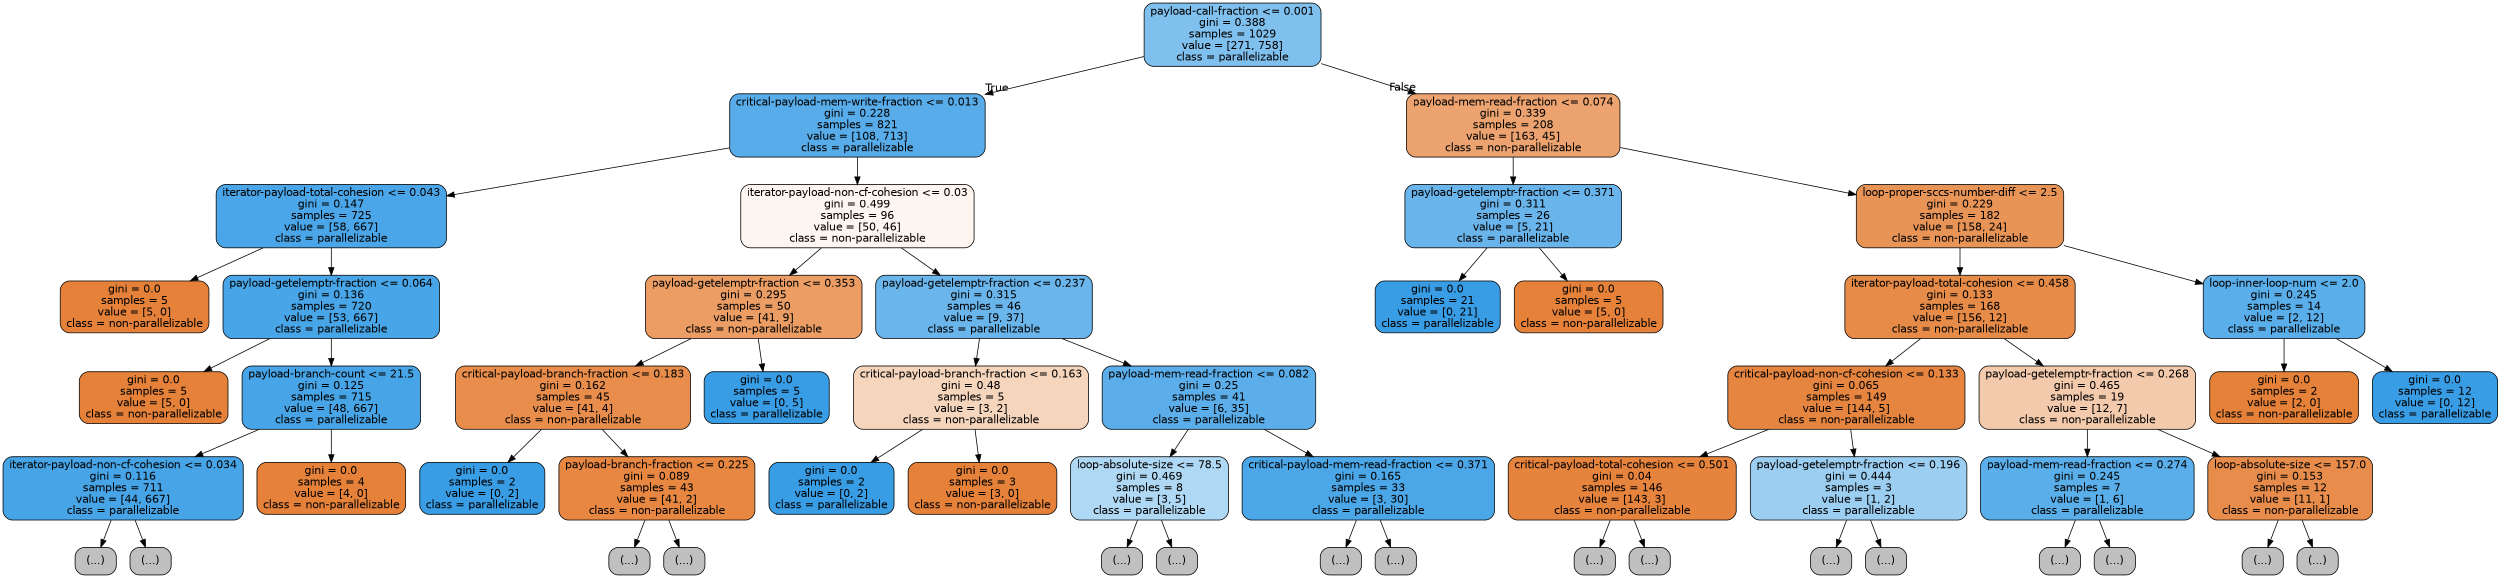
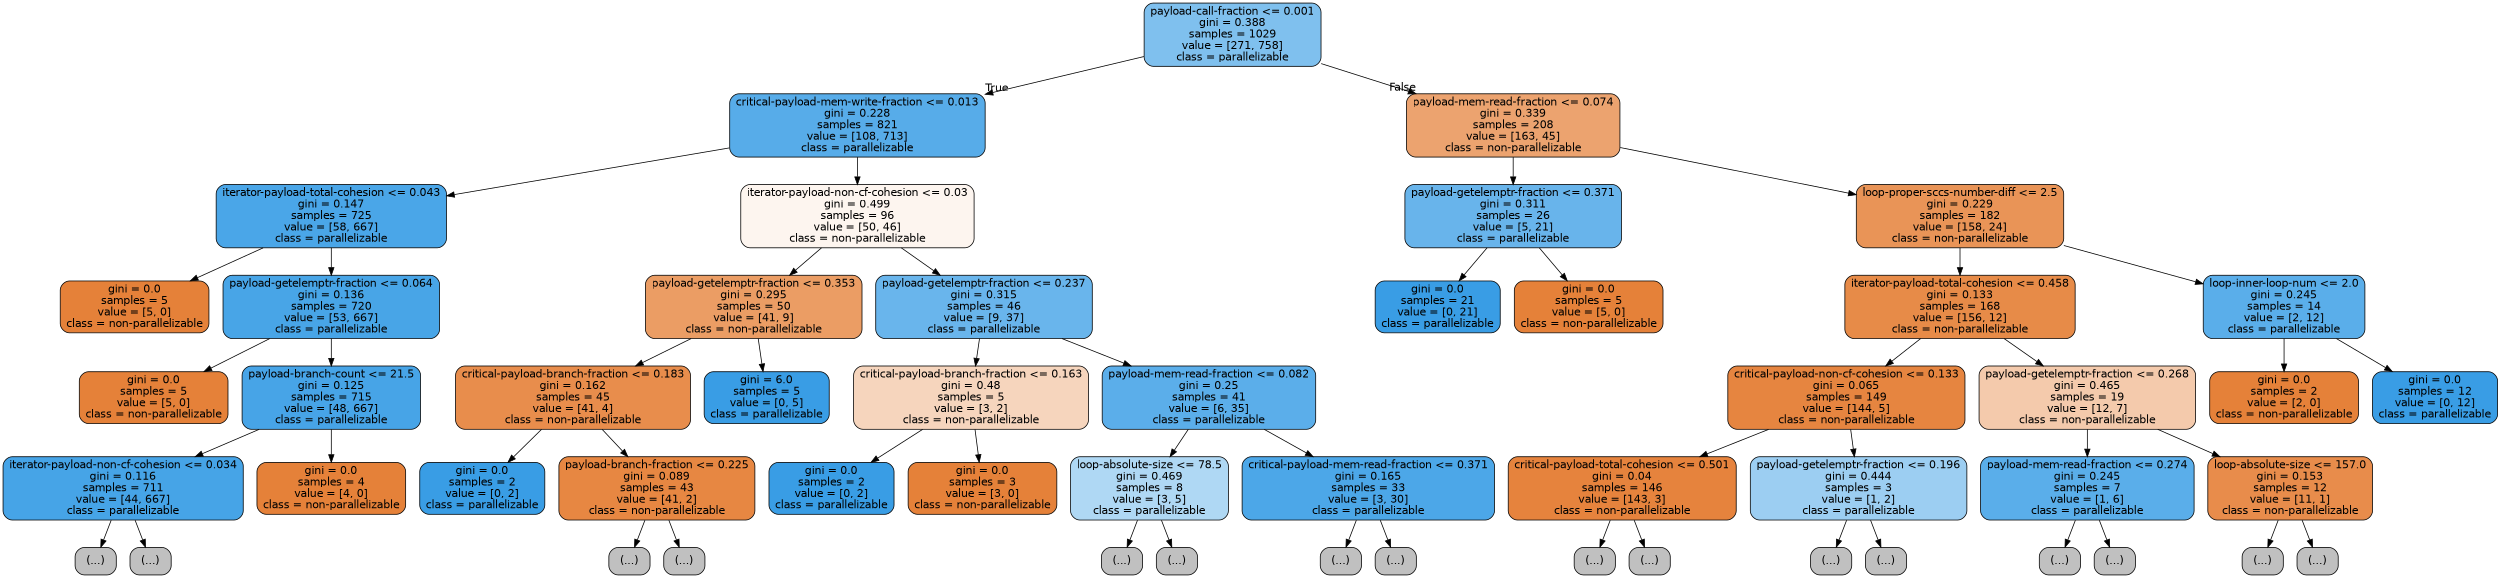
(767, 398) -> (767, 398)
